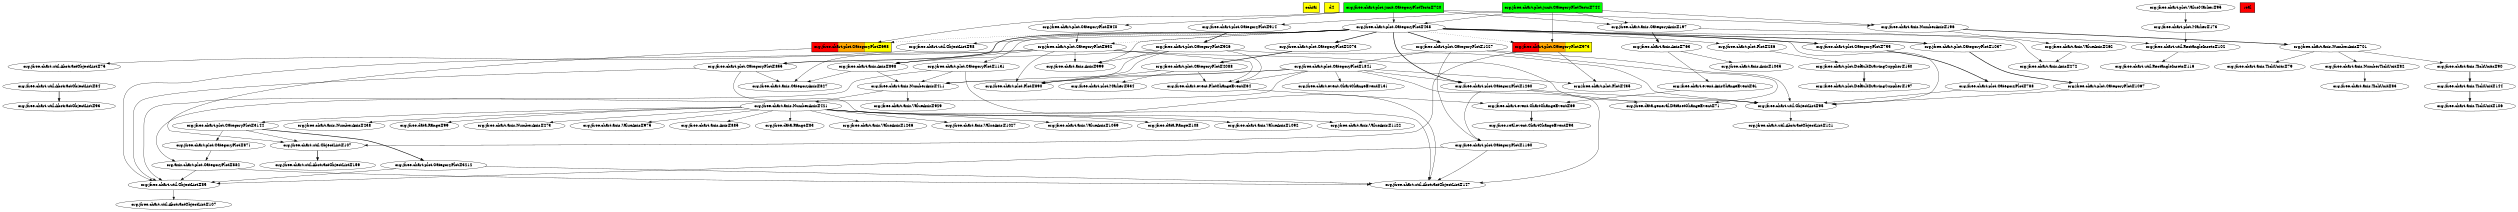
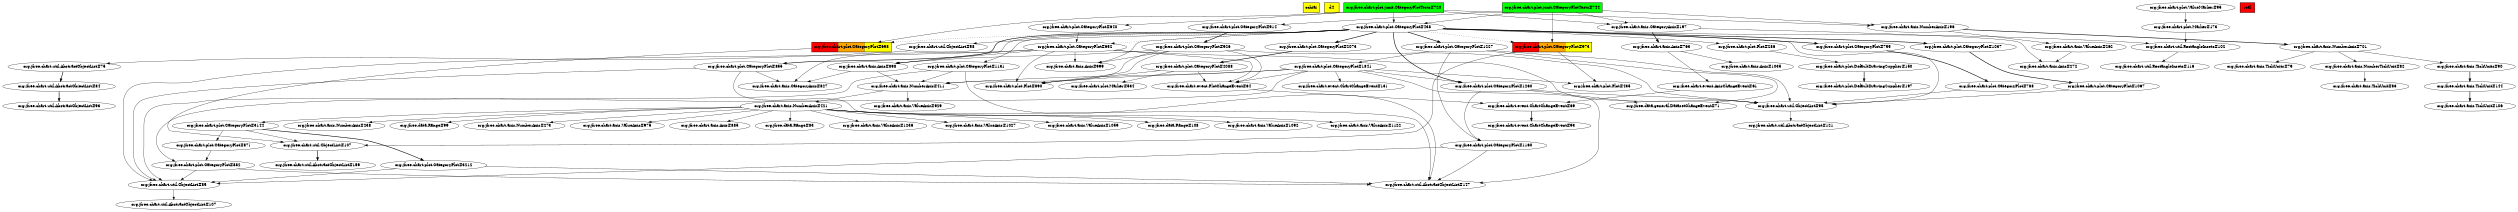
none -> (62, 75)
(1531, 126) -> (1531, 126)
(203, 165) -> (203, 165)
